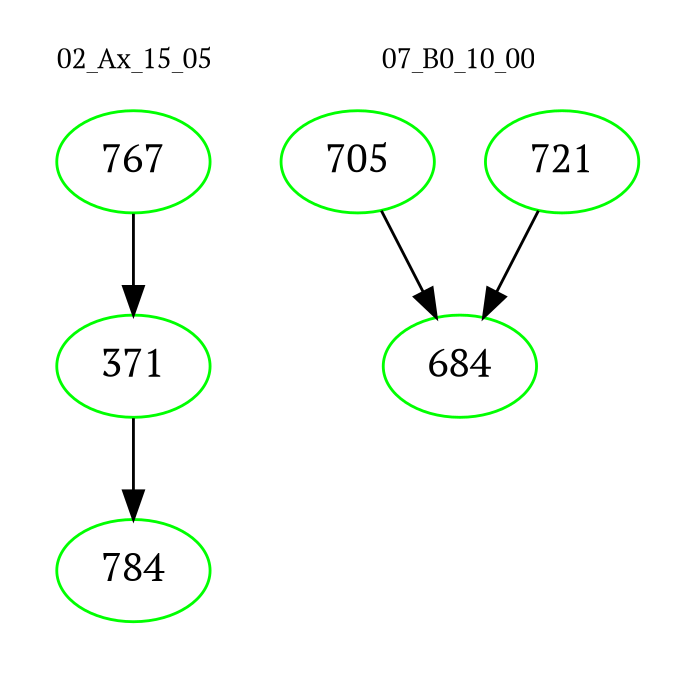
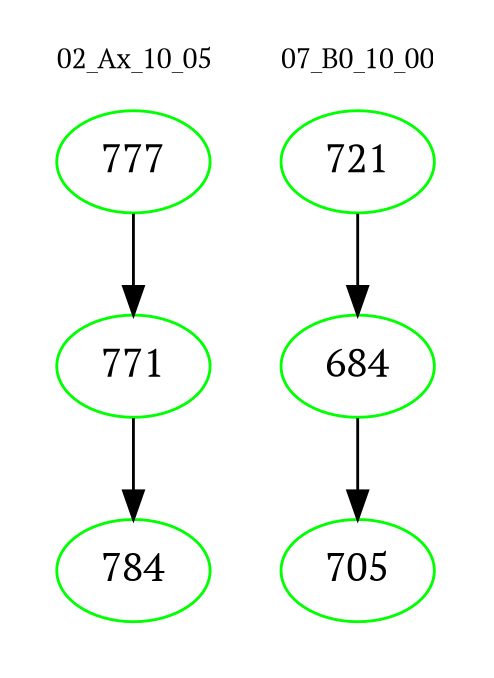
(135, 61) -> (135, 61)
(133, 162) -> (133, 162)
(402, 251) -> (358, 454)
(133, 366) -> (133, 366)
